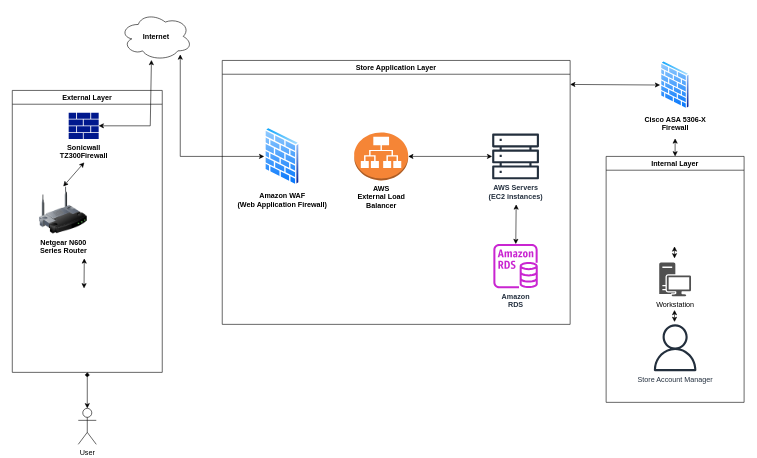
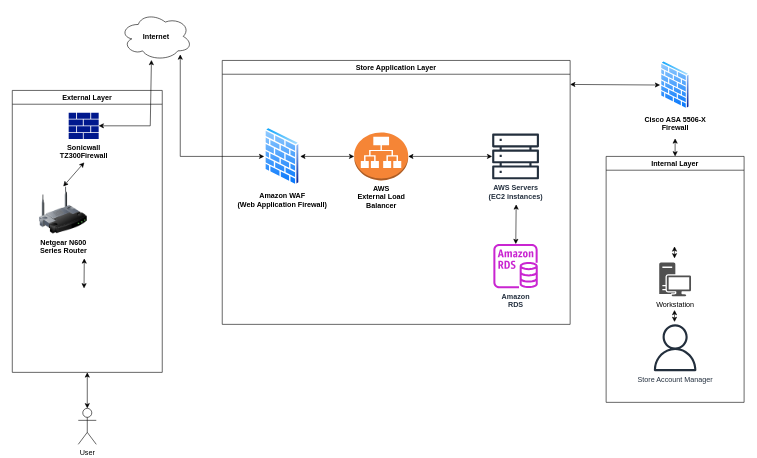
(676, 124) -> (676, 124)
none -> (327, 156)
(87, 378) -> (87, 377)
